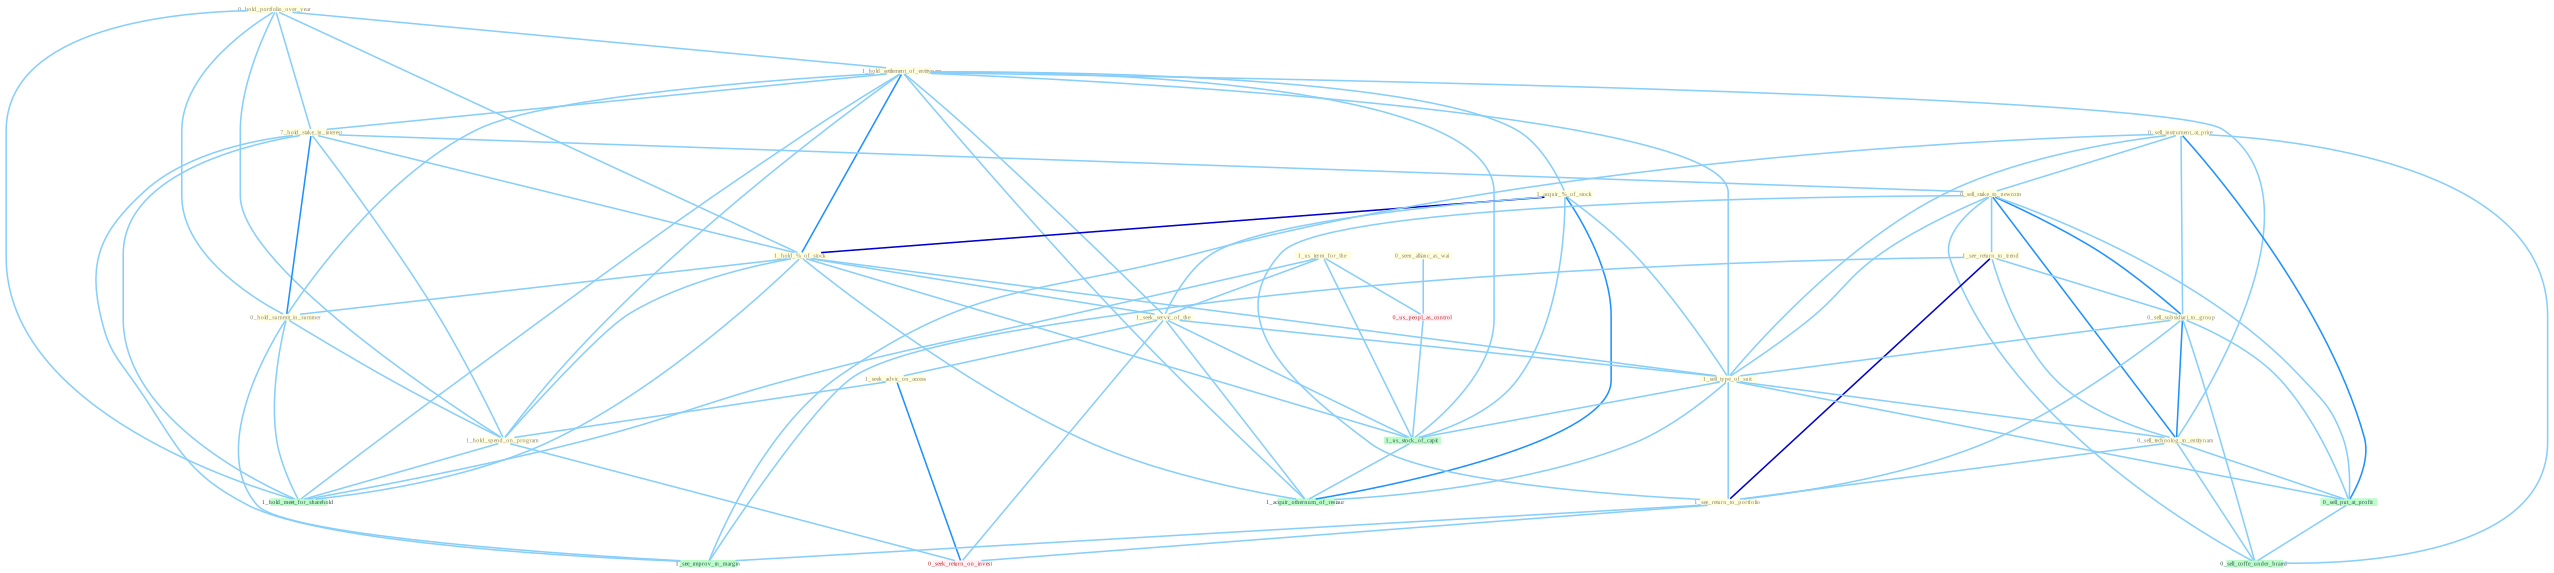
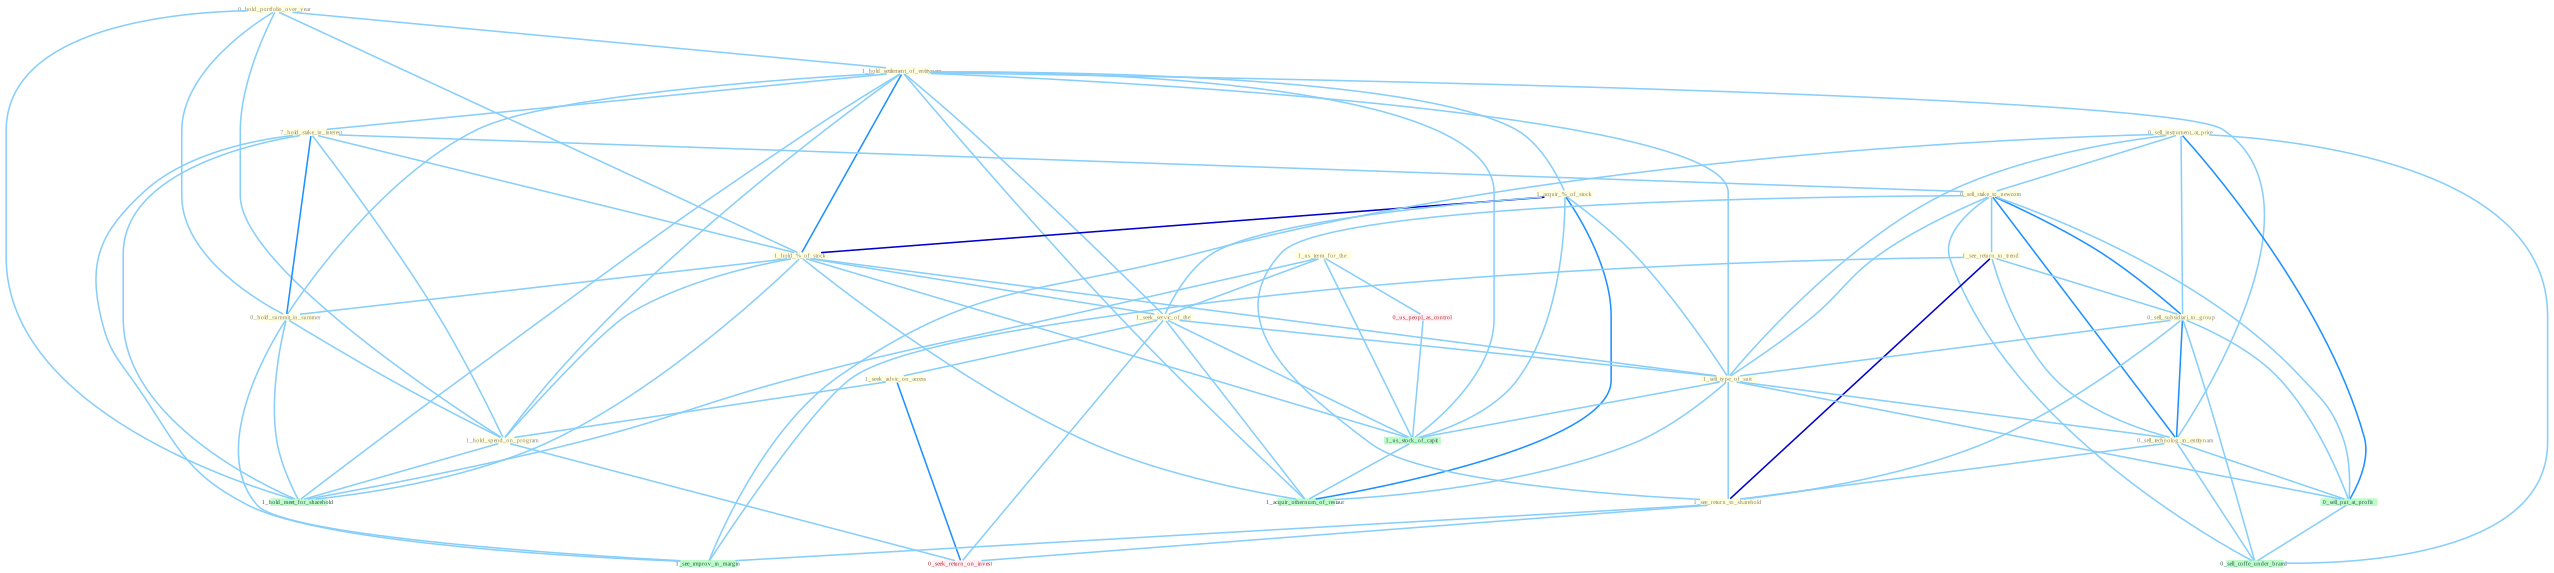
(293, 71) -> none
(1423, 256) -> none
(1728, 502) -> (1728, 502)
